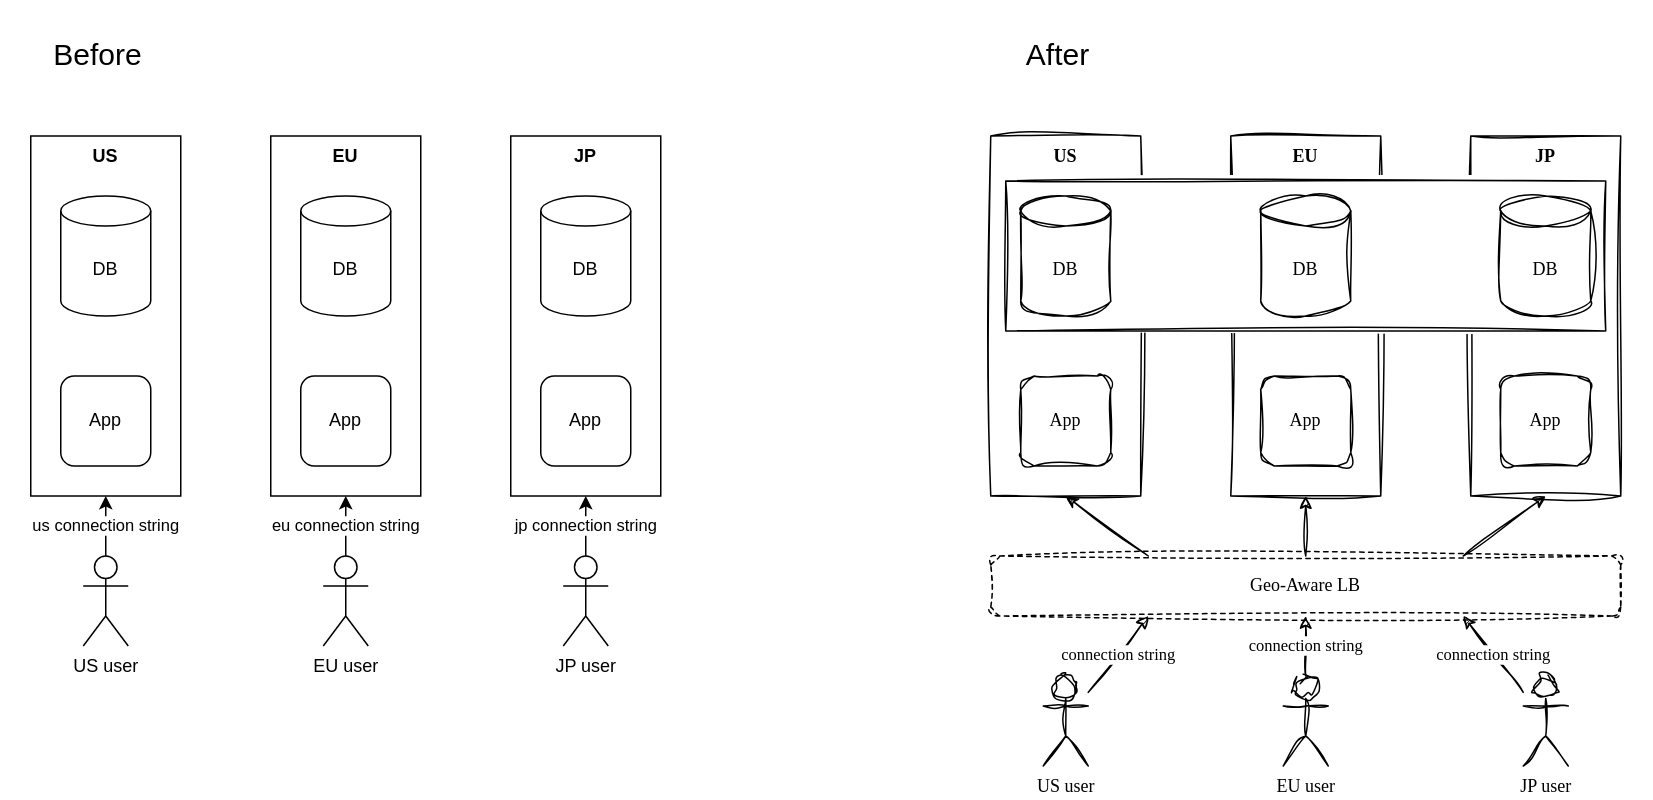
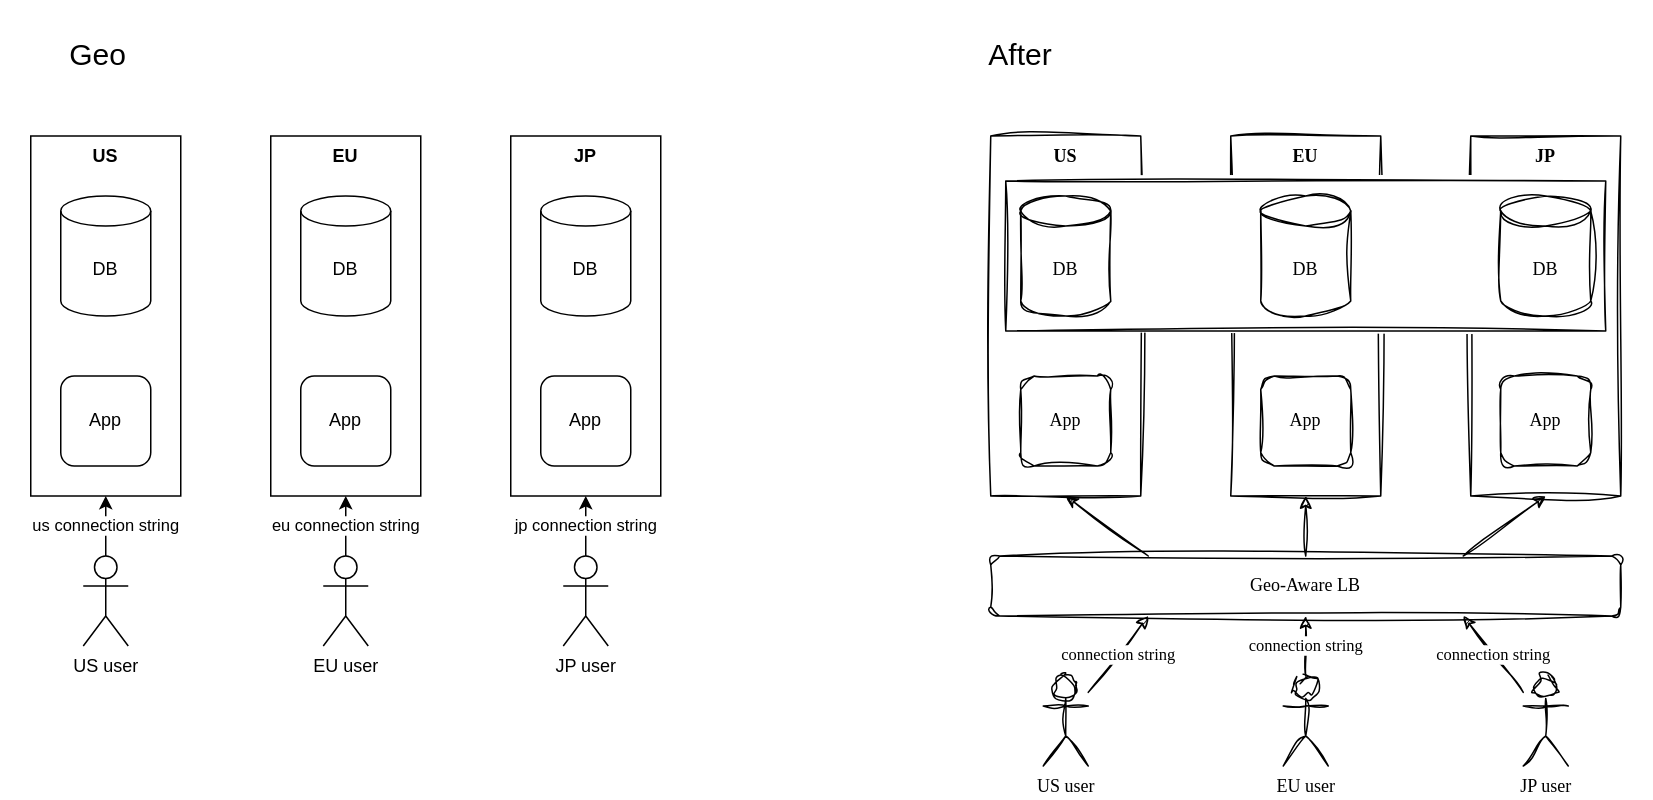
(98, 53) -> (98, 53)
(1058, 53) -> (1021, 53)
(1306, 586) -> (1306, 586)
